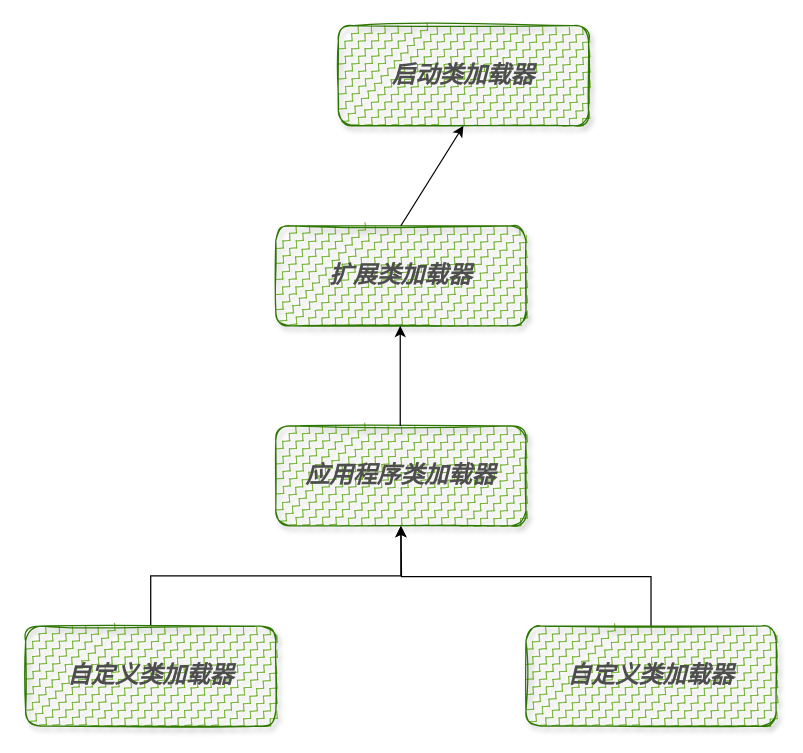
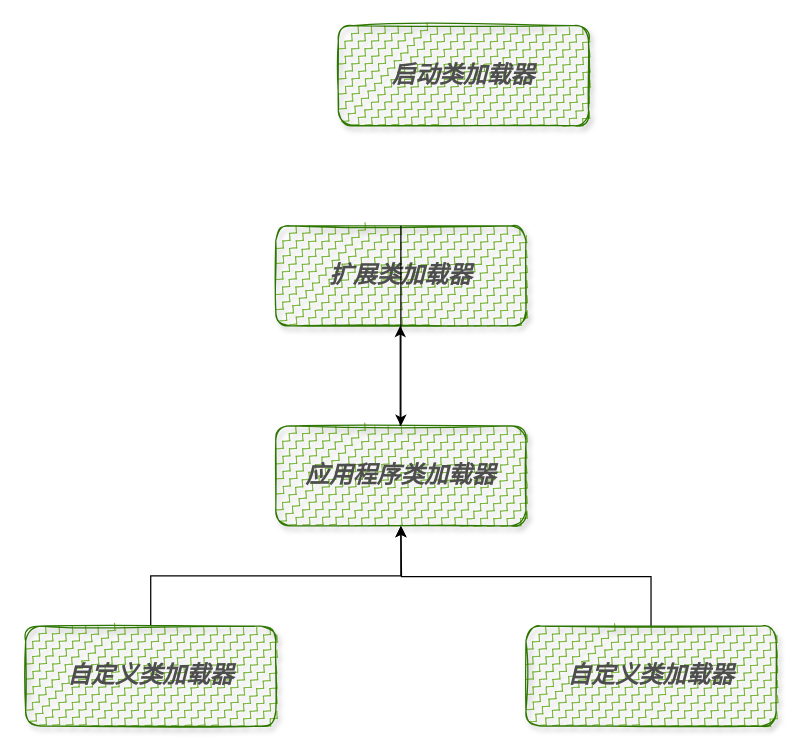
(429, 179) -> (401, 238)
